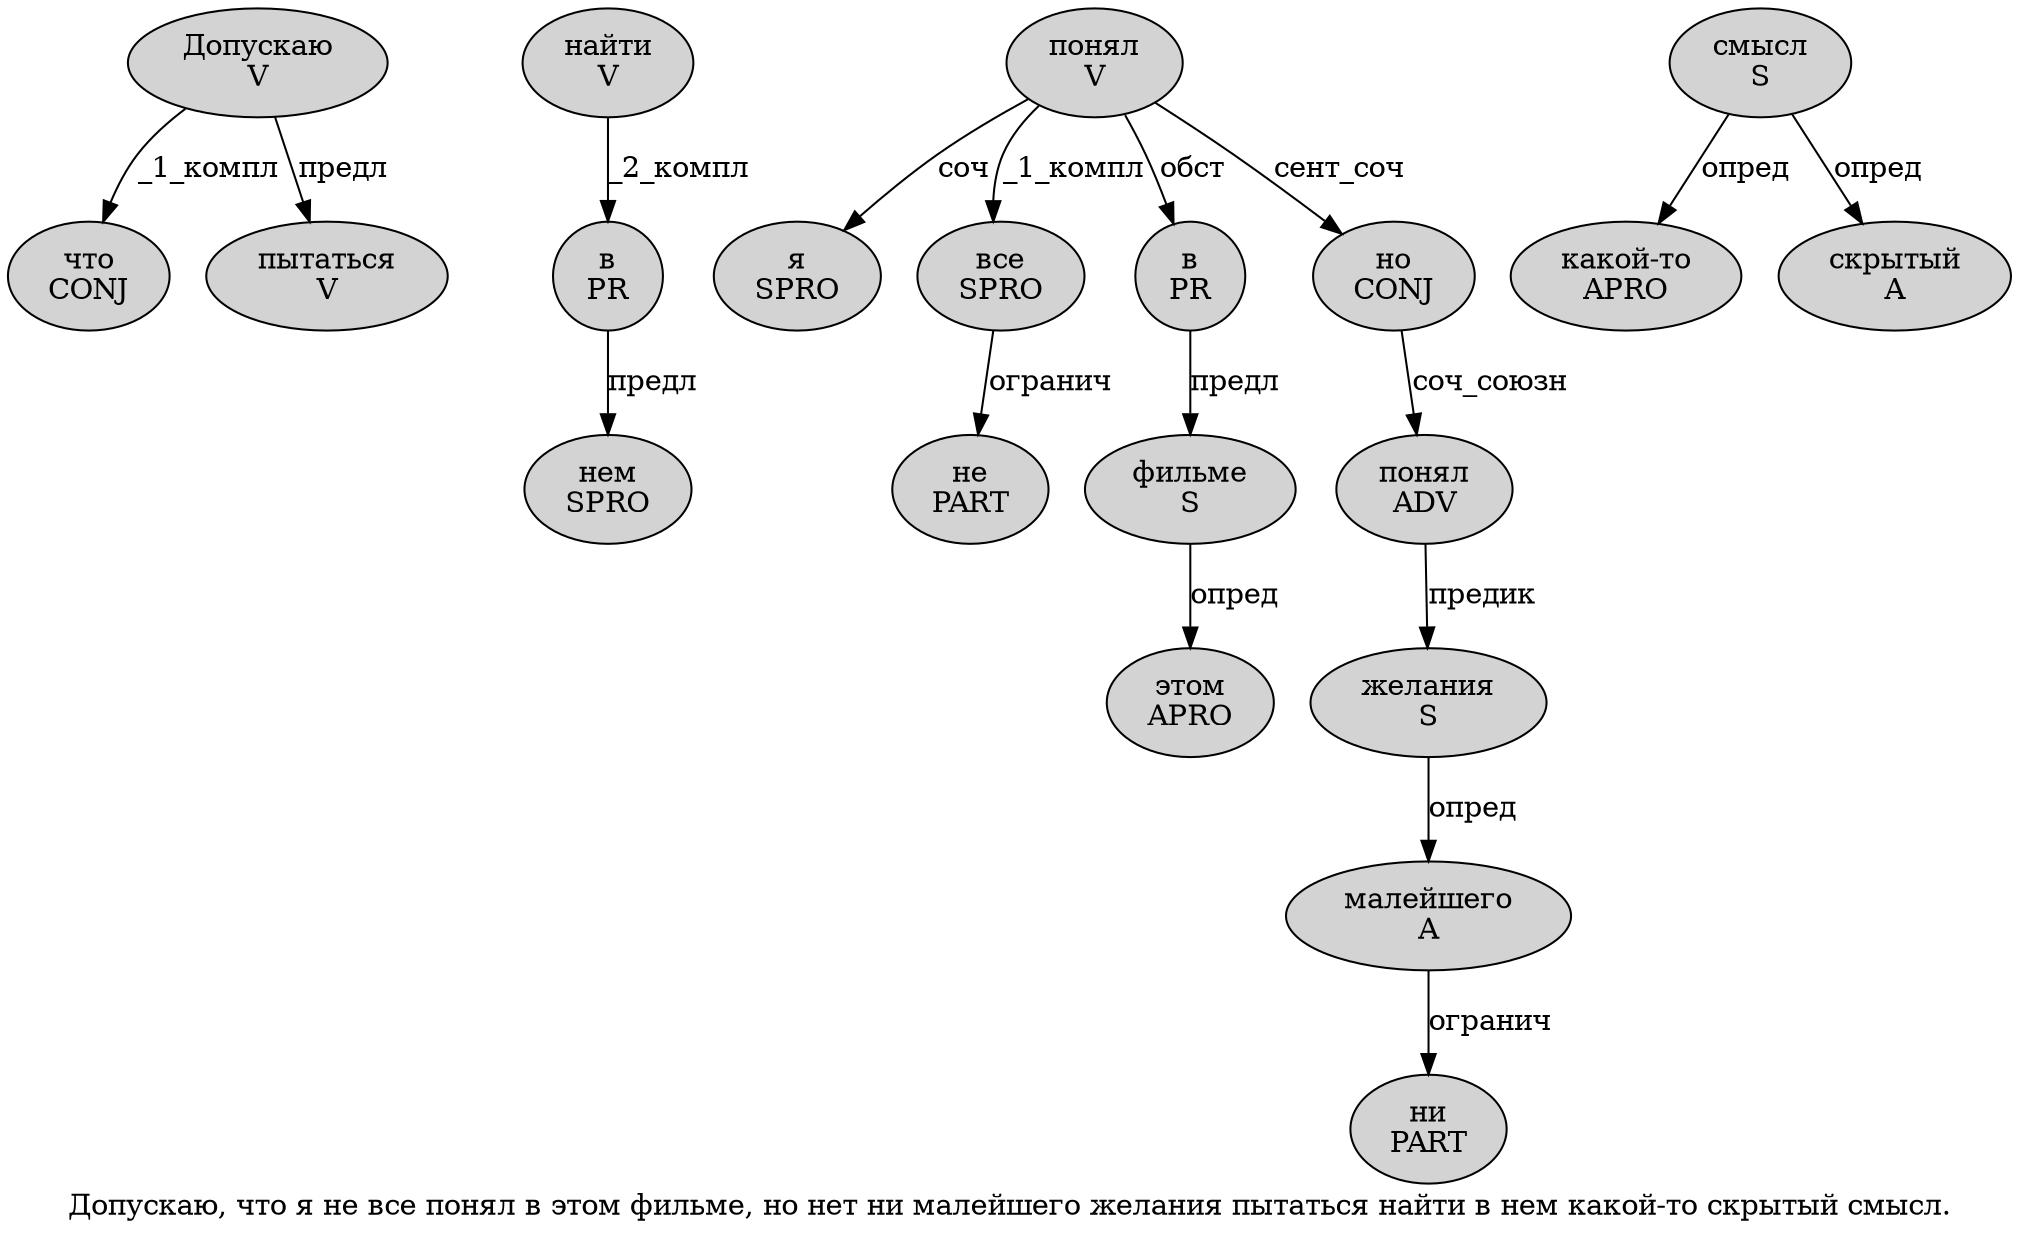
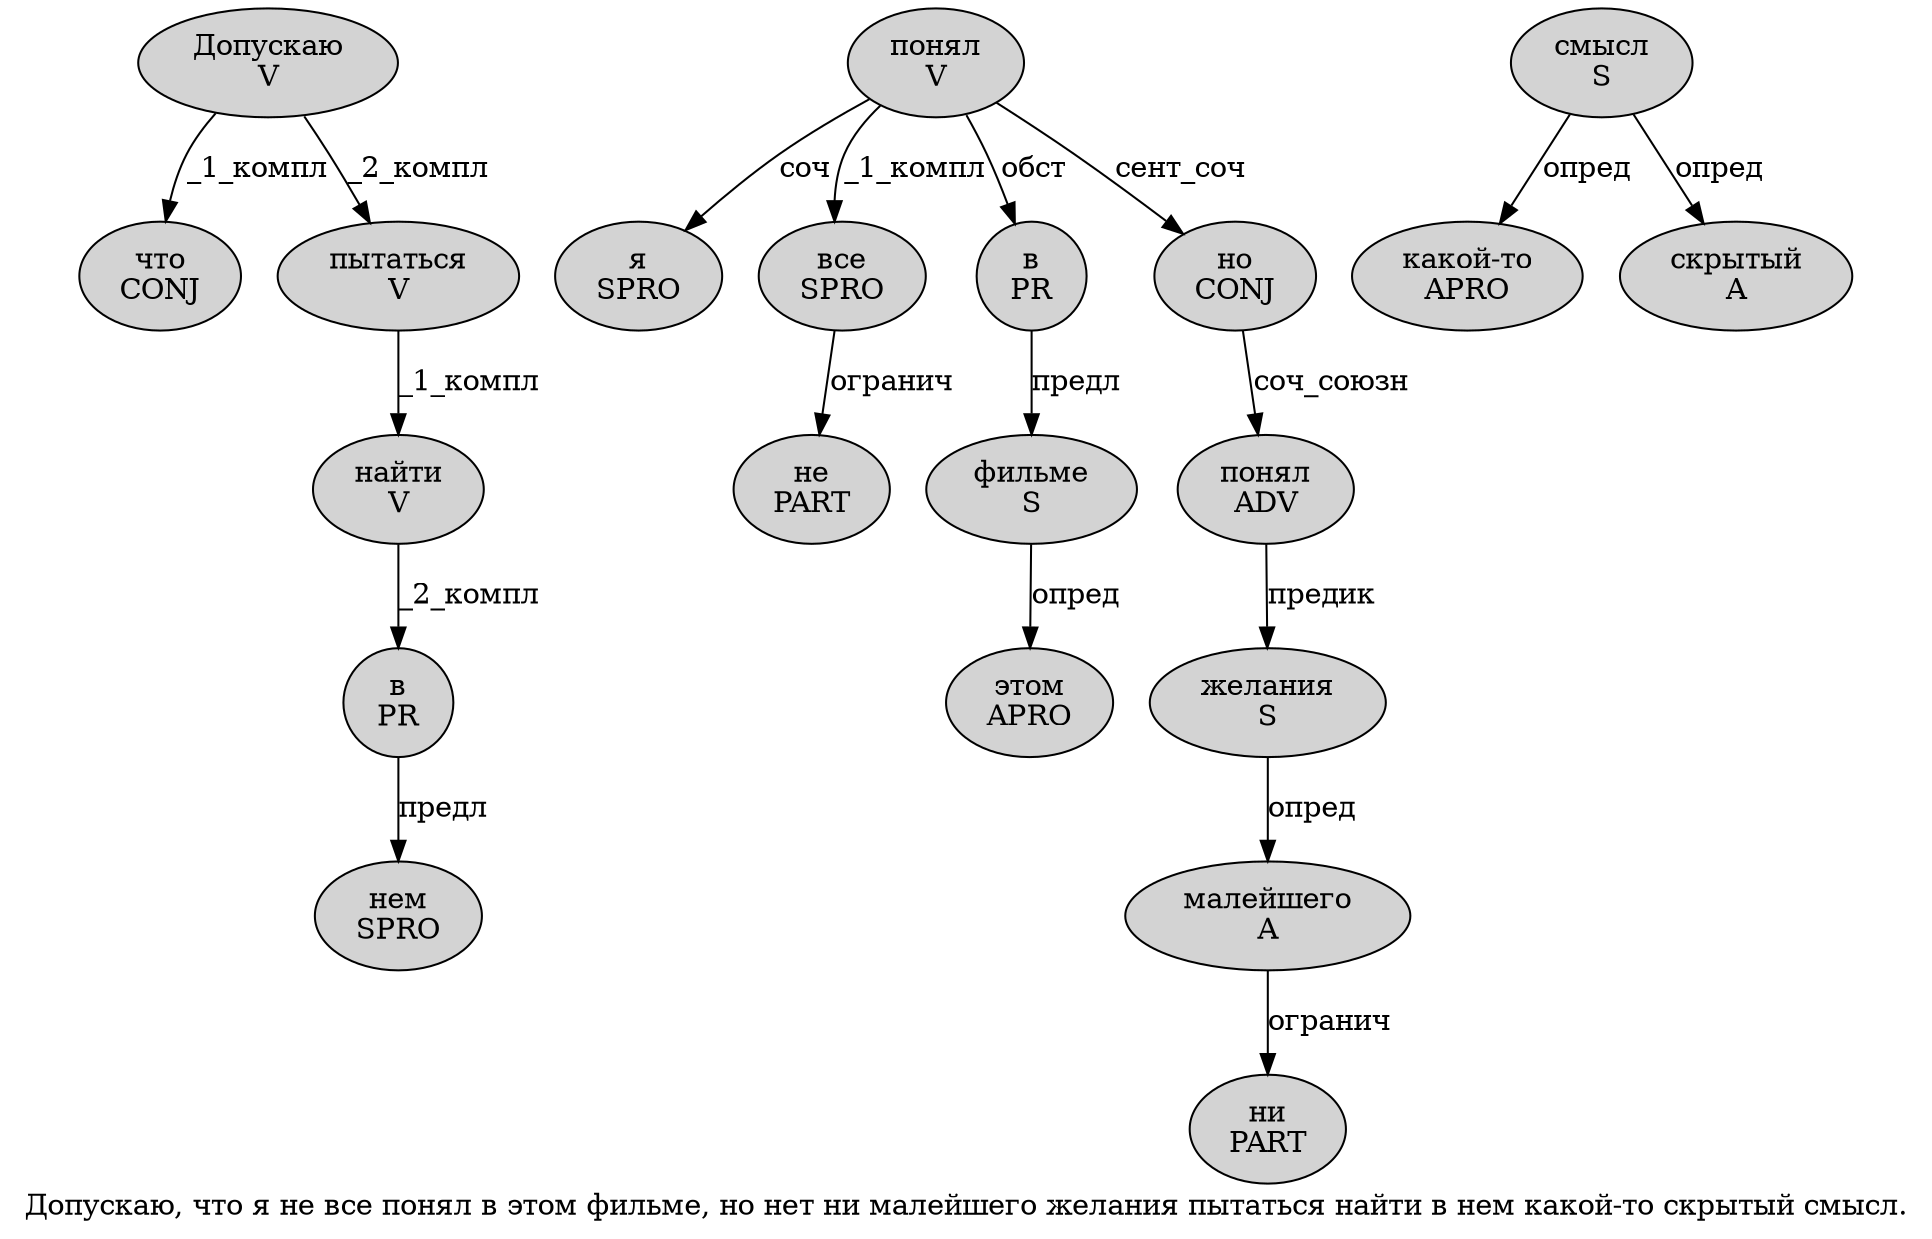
(343, 169) -> (419, 169)
none -> (398, 372)
